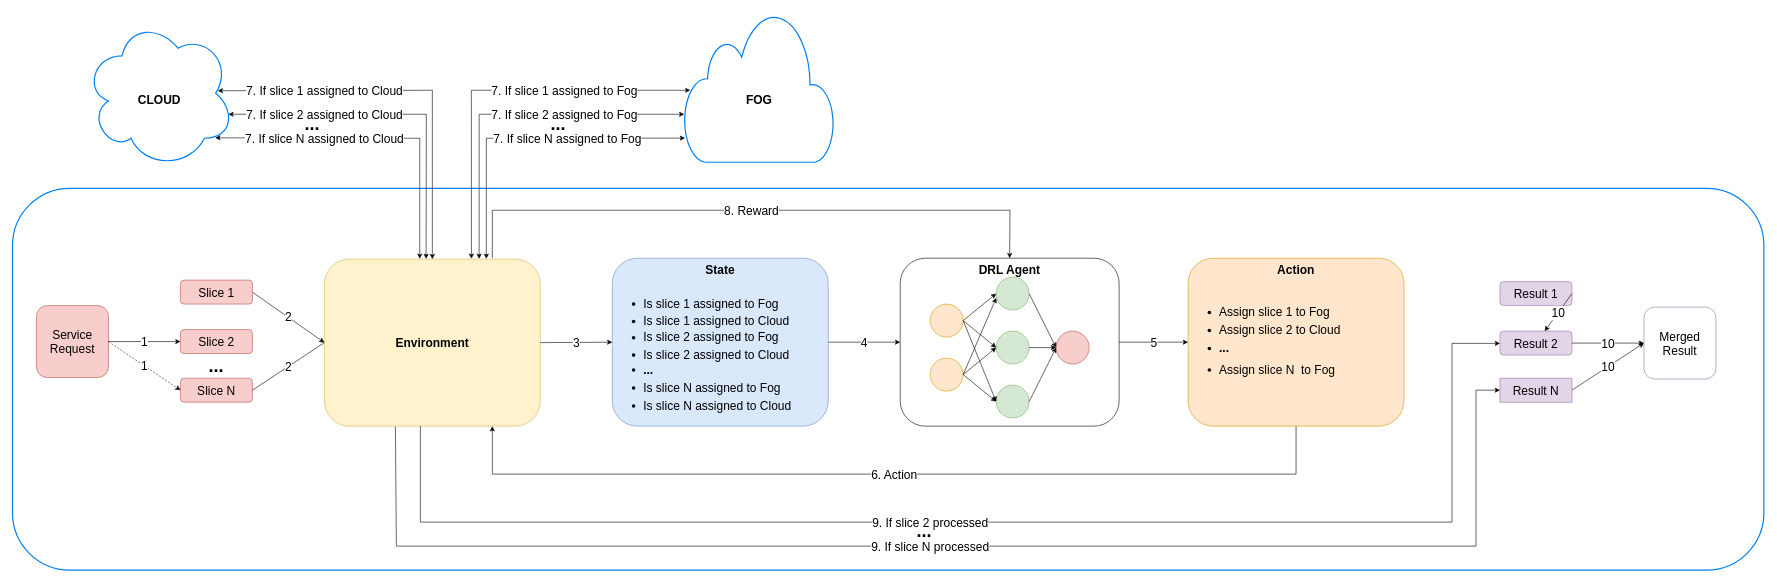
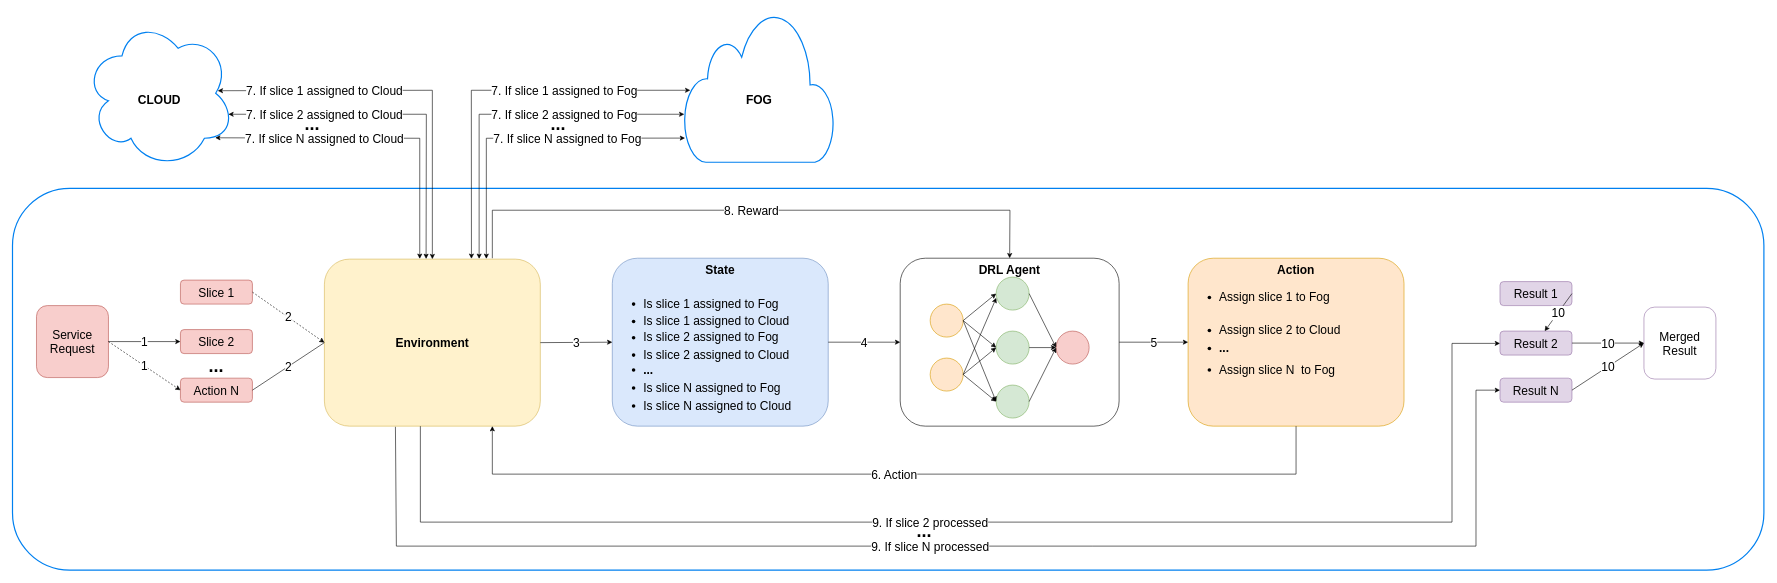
(1296, 312) -> (1296, 297)
(286, 316) -> (286, 316)
(216, 390) -> (216, 390)
(1536, 390) -> (1536, 390)
